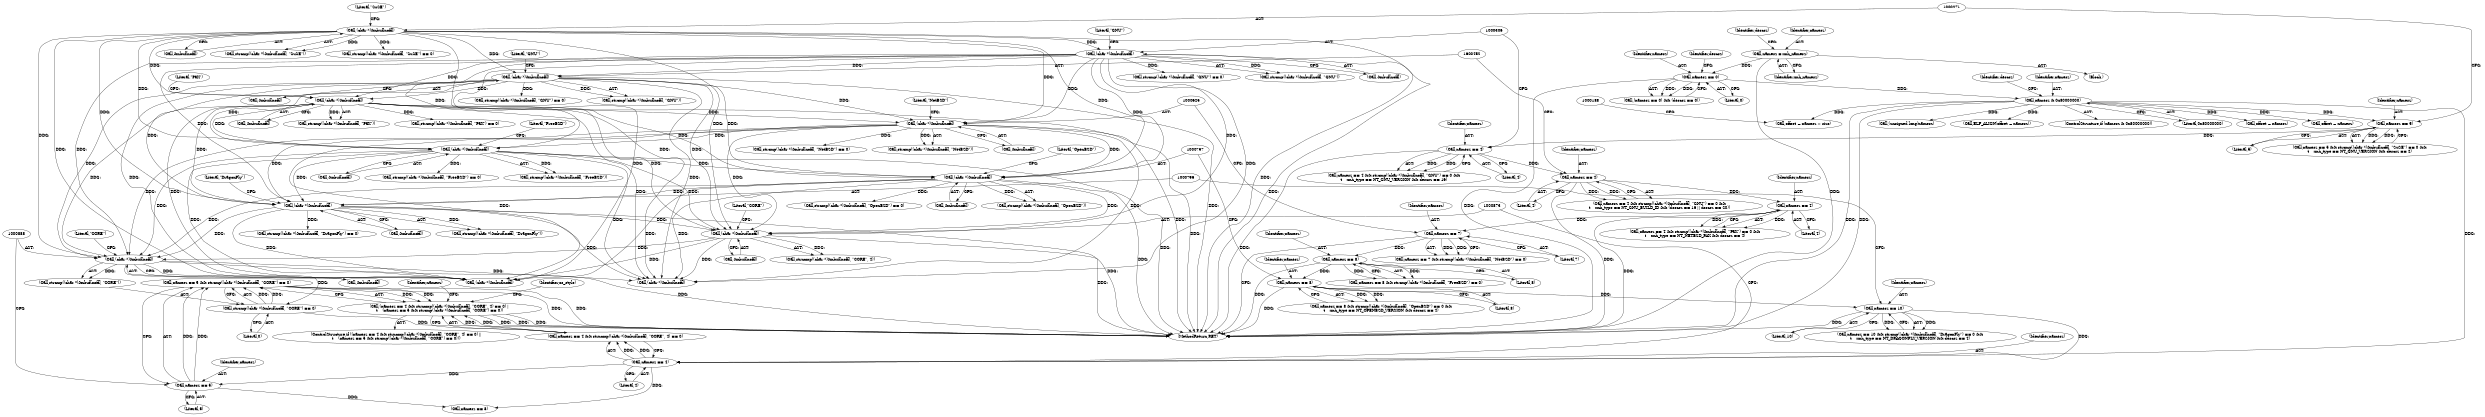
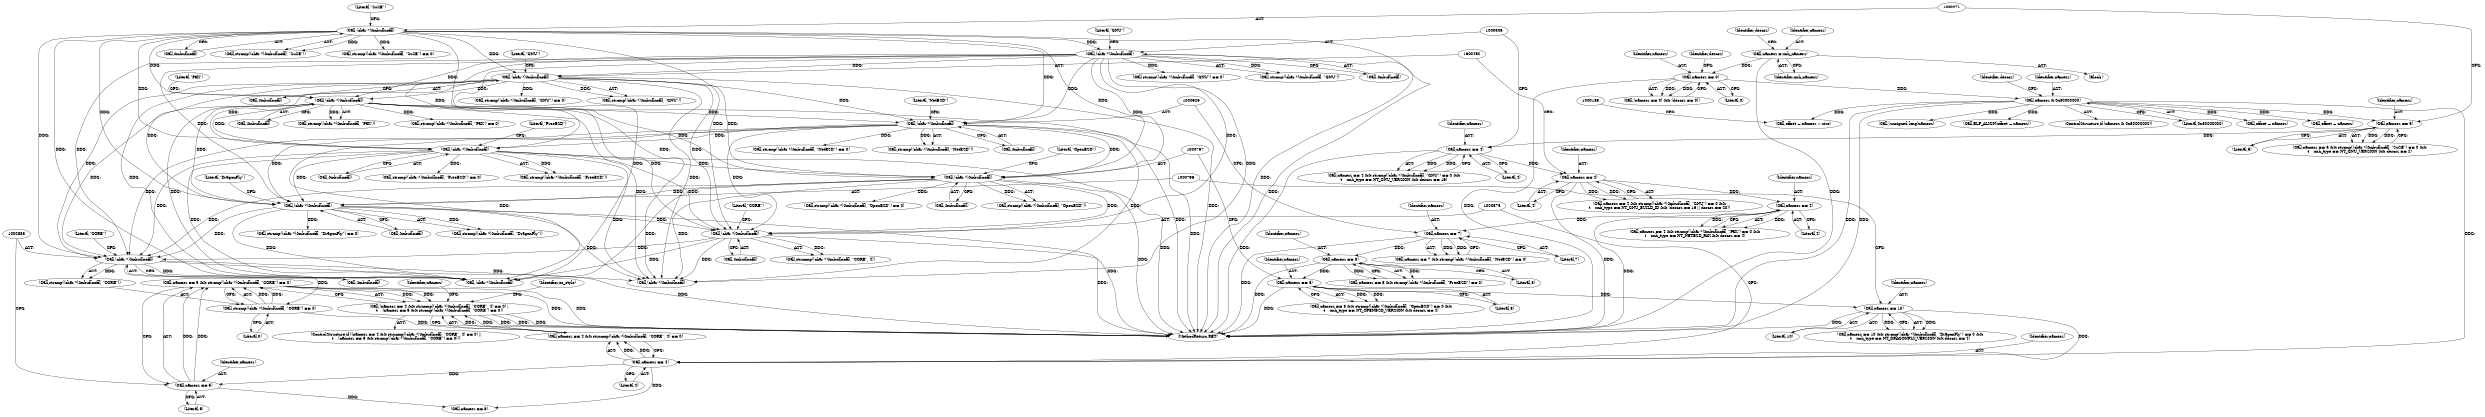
(1247, 283) -> (1247, 283)
(1874, 323) -> (1874, 323)
